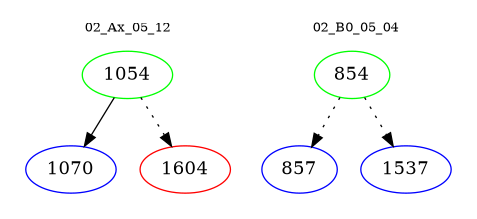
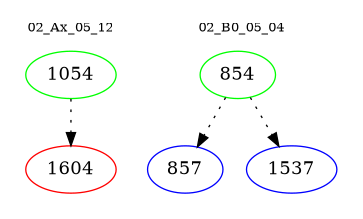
(71, 169) -> none
